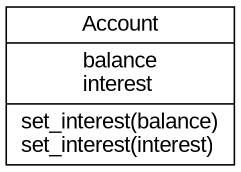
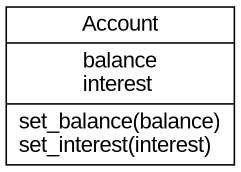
(120, 122) -> (120, 122)
